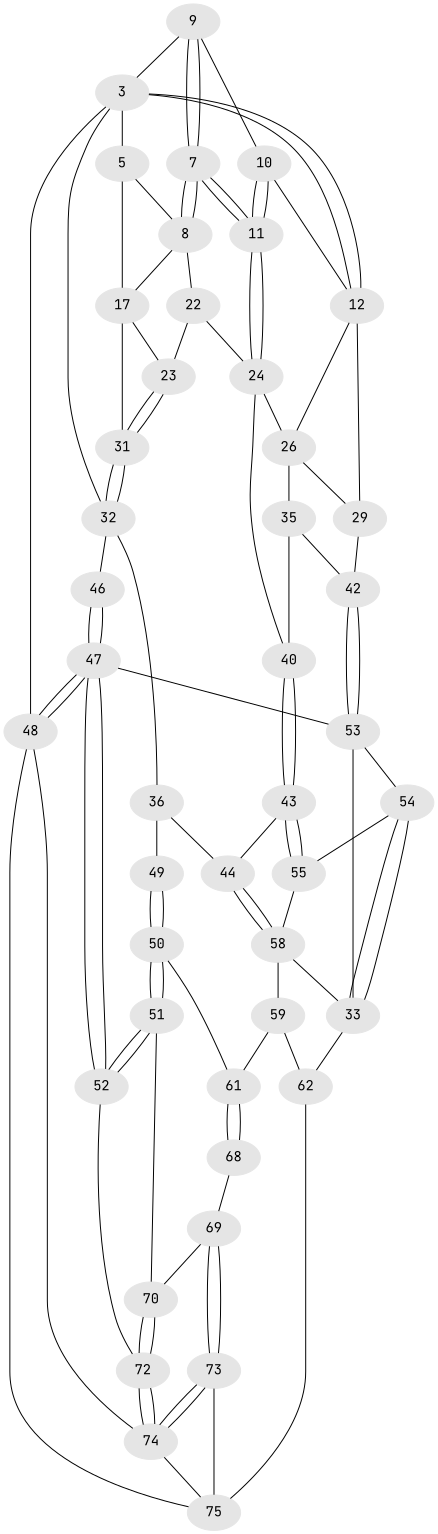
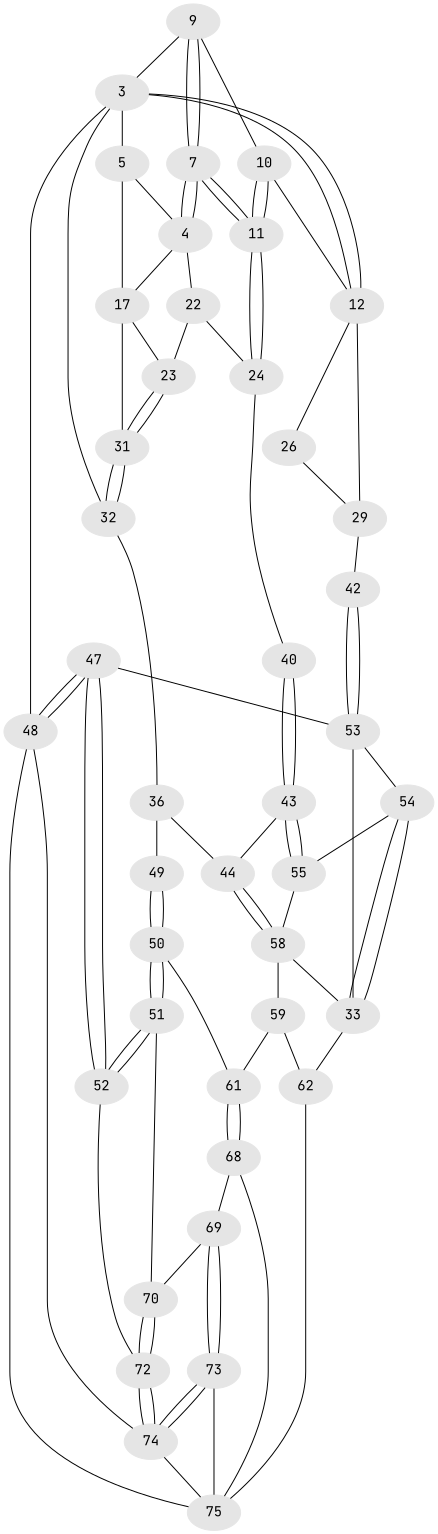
(185, 235) -> (185, 235)
(273, 412) -> none
(289, 519) -> none
(98, 590) -> none
none -> (268, 1338)
